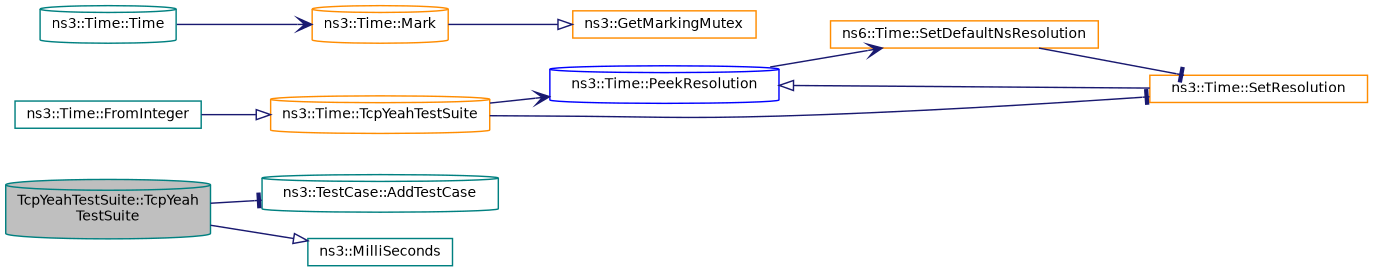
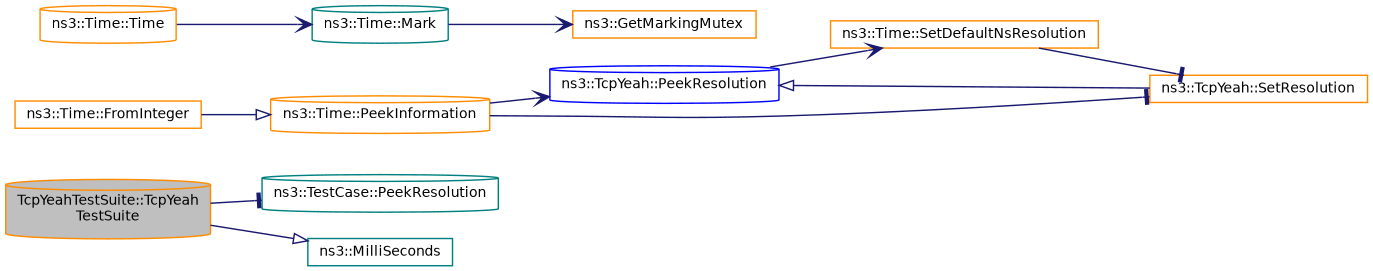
(108, 24) -> (108, 24)
(380, 24) -> (380, 24)
(503, 24) -> (503, 24)
(964, 34) -> (964, 34)
(664, 85) -> (664, 85)
(1259, 89) -> (1259, 89)
(108, 115) -> (108, 115)
(380, 115) -> (380, 115)
(380, 193) -> (380, 193)
(108, 209) -> (108, 209)
